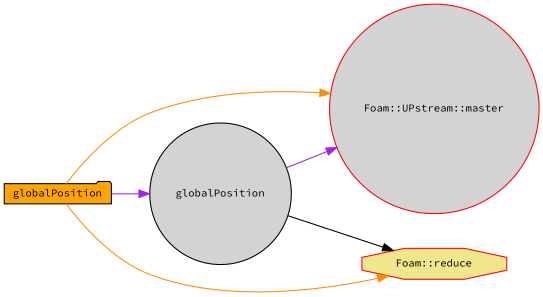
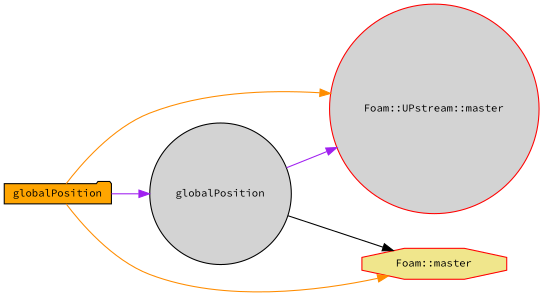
(434, 264) -> (434, 264)
